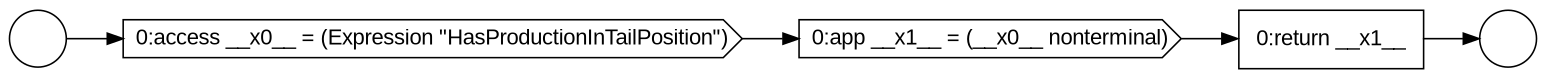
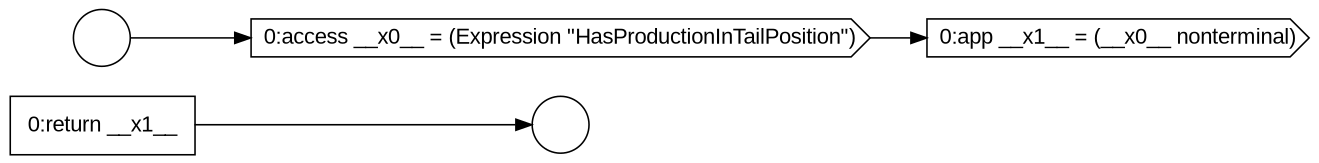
(1202, 39) -> none
